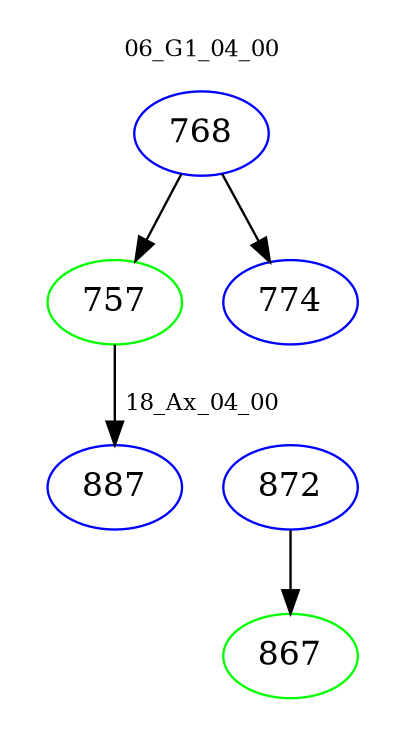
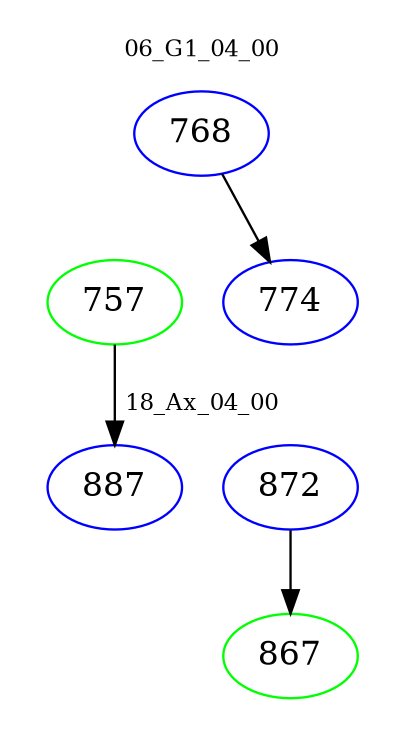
(164, 207) -> none
